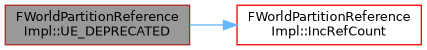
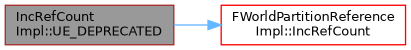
(97, 25) -> (90, 25)
